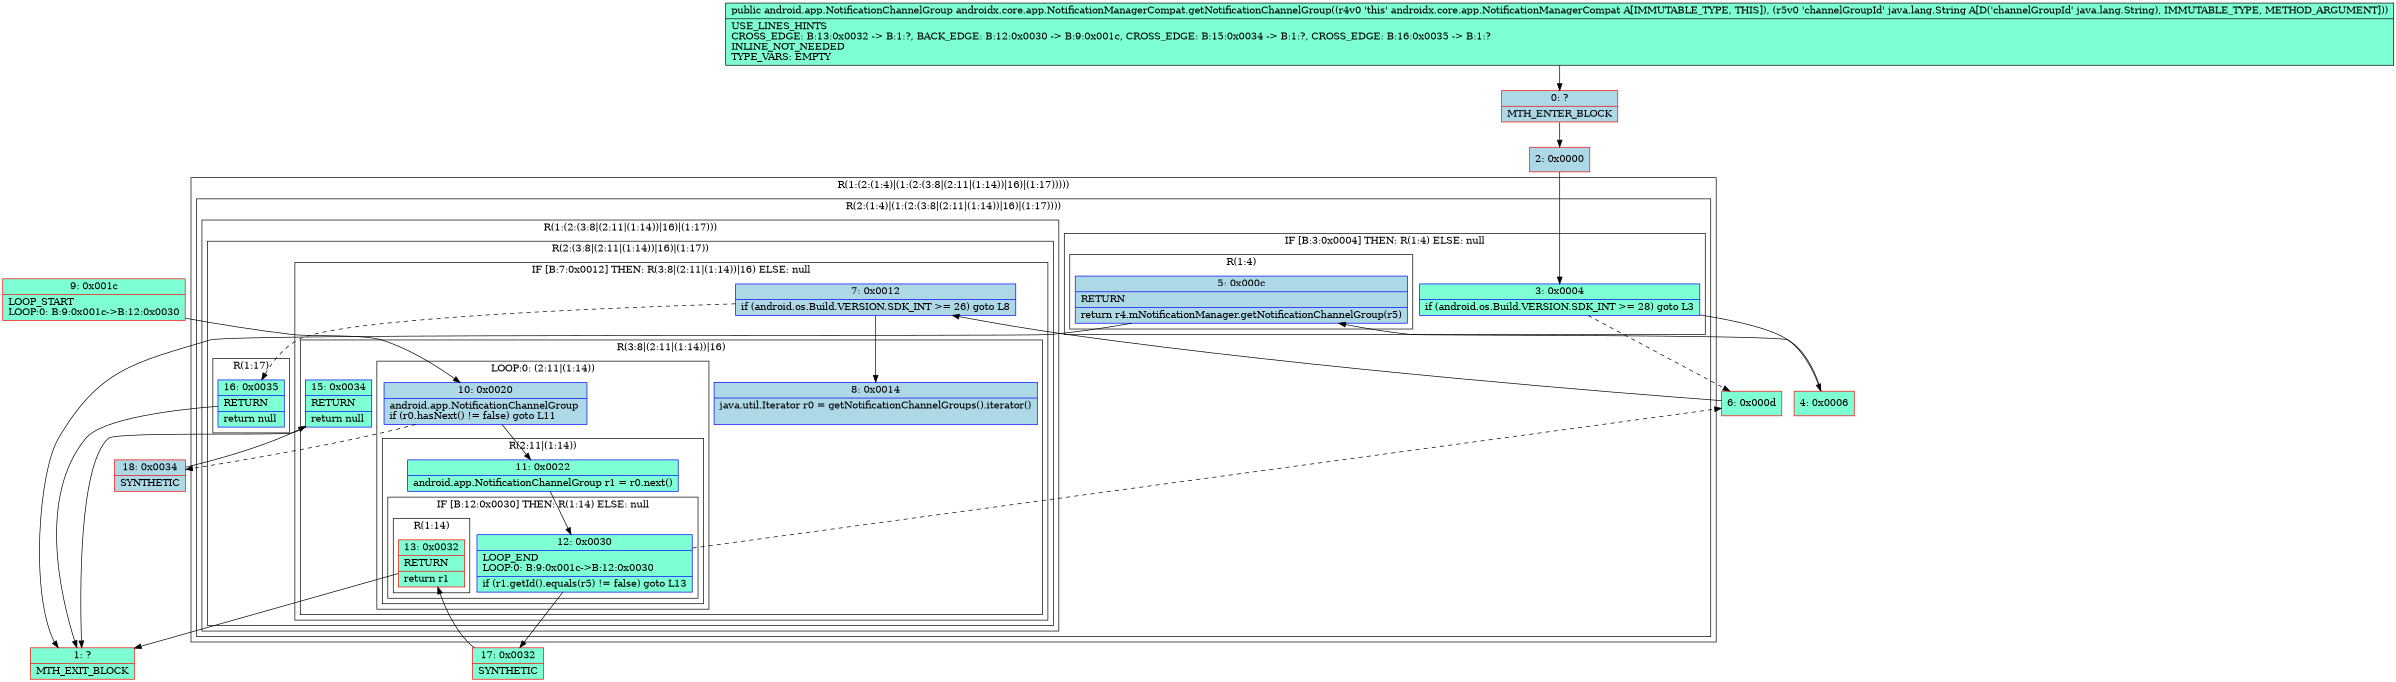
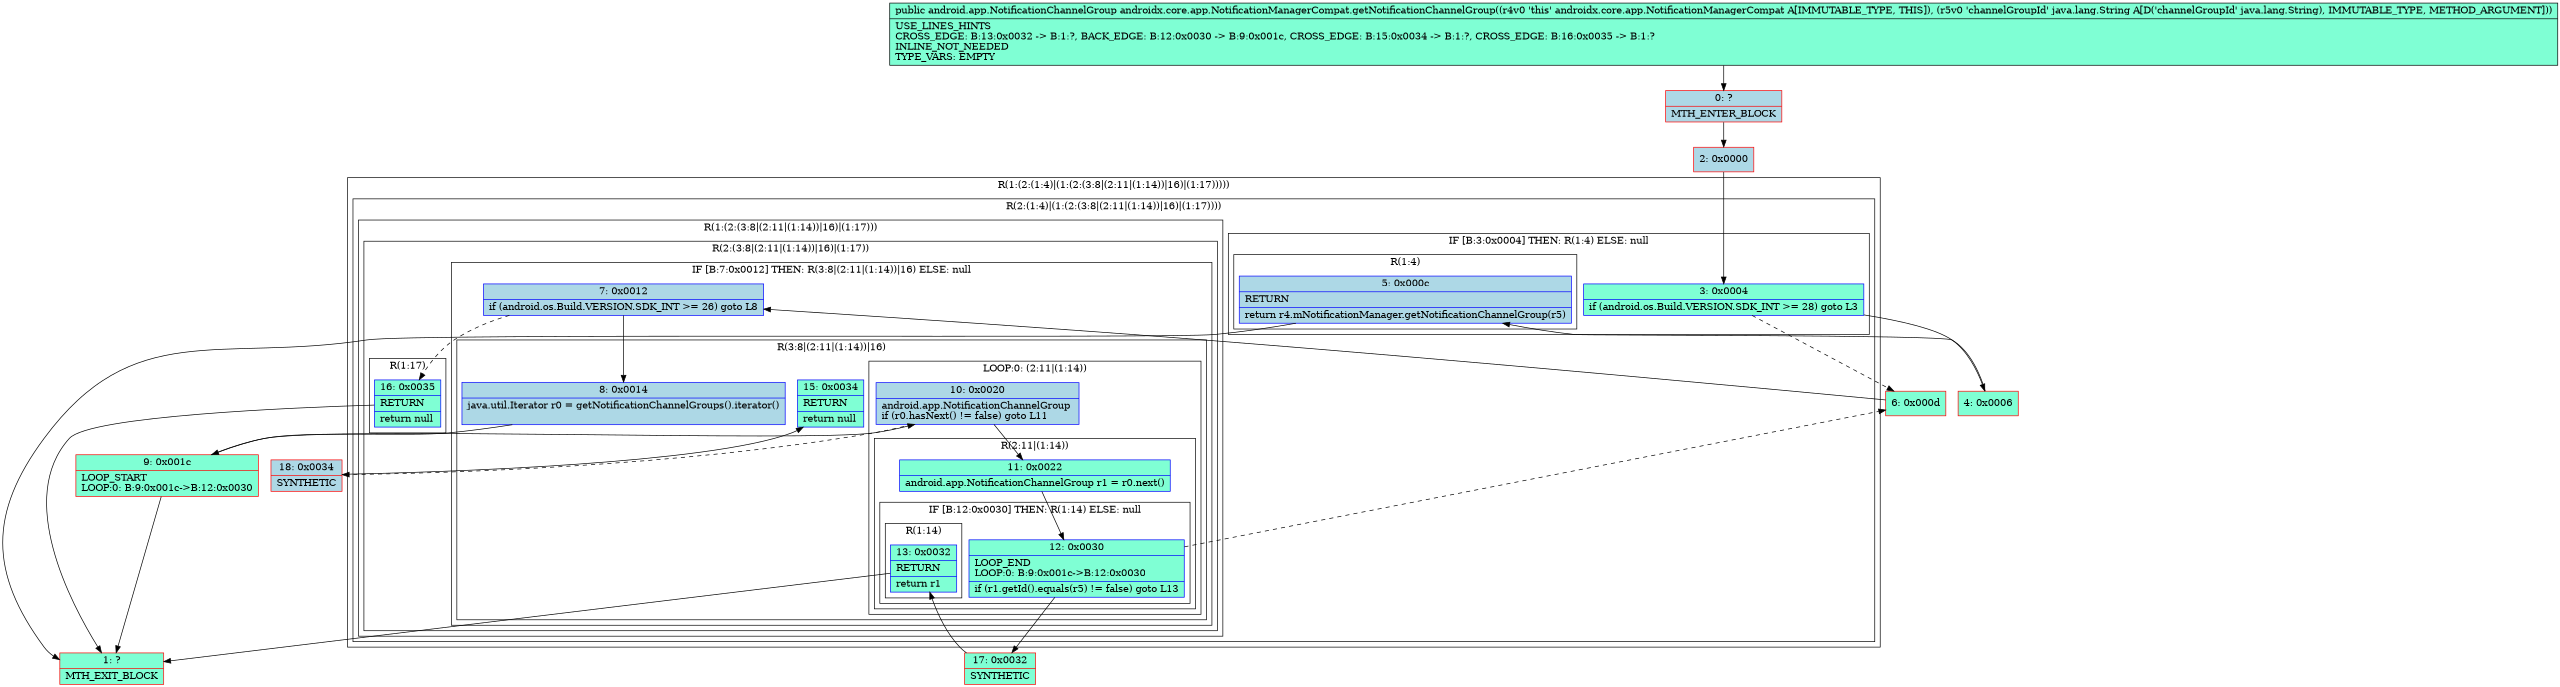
none -> (364, 434)
(106, 442) -> (140, 571)
(432, 563) -> (924, 569)
